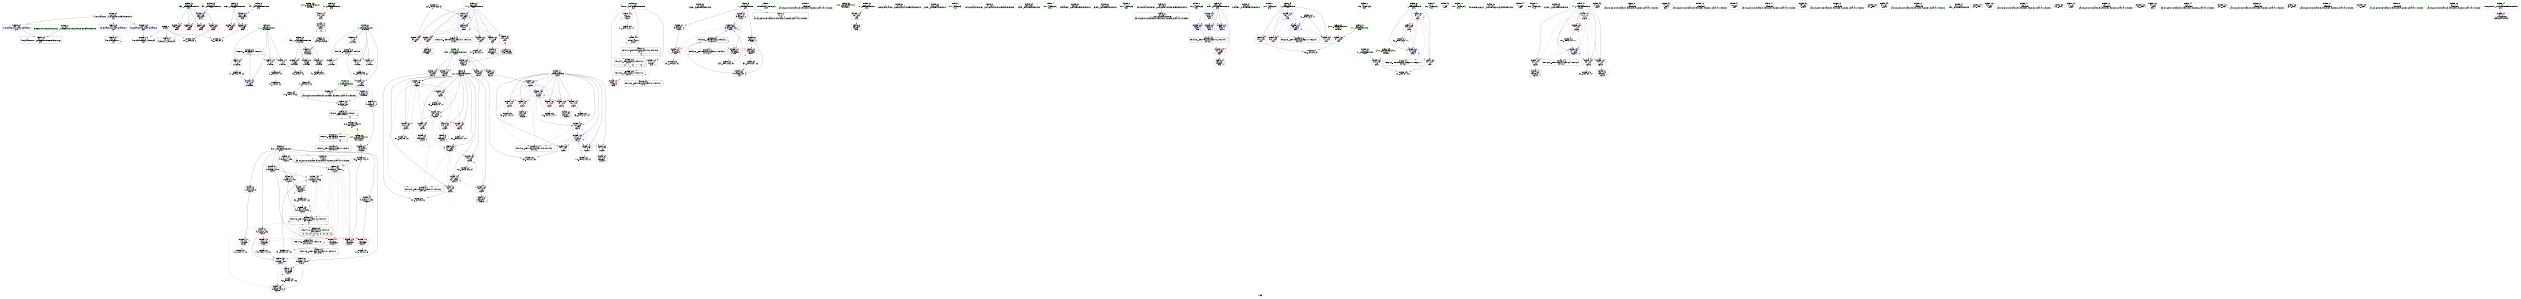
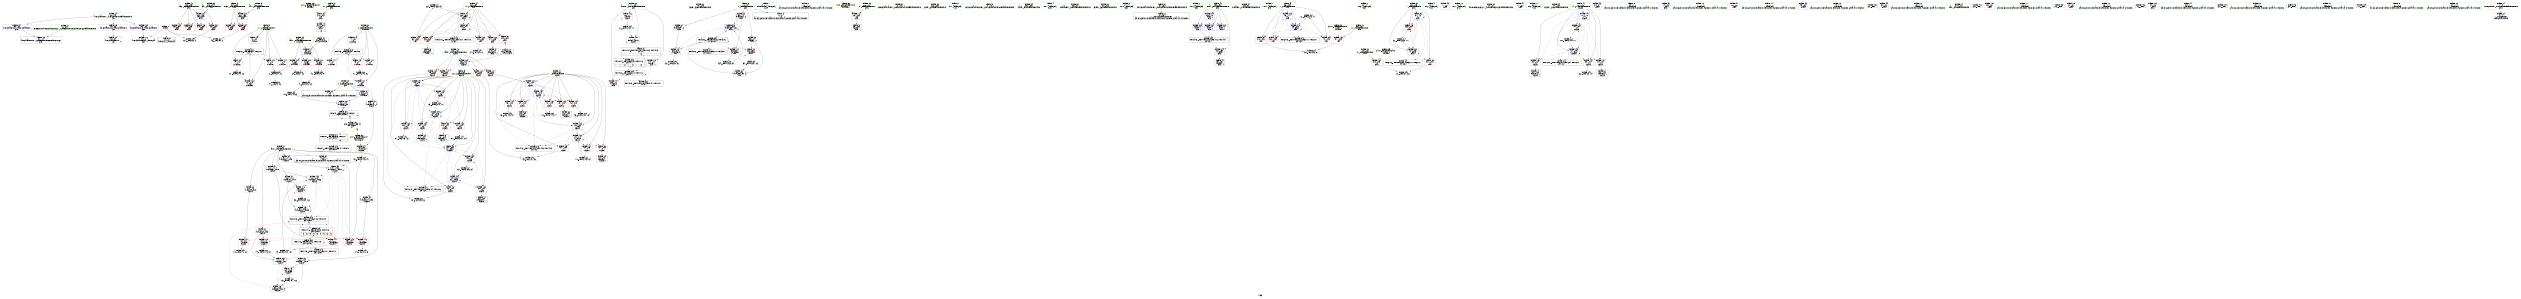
none -> (254, 40)
